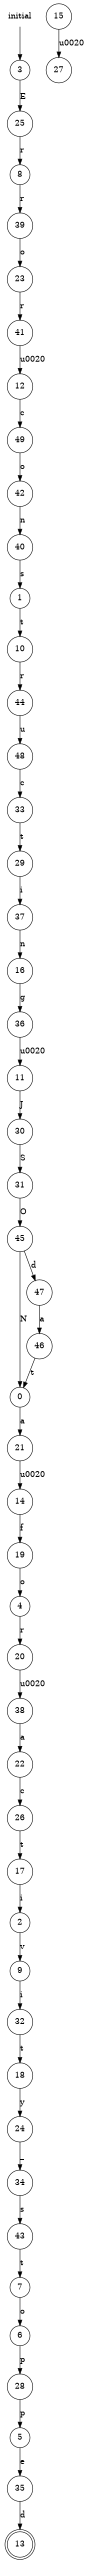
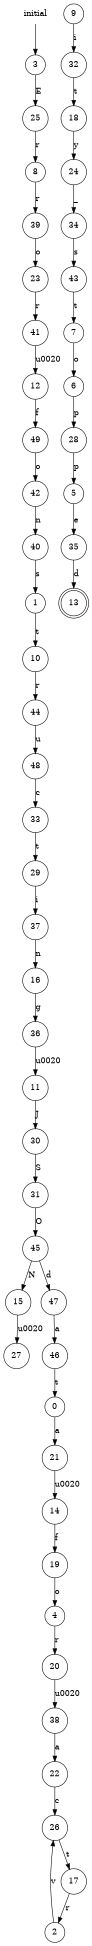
(22, 413) -> (37, 413)
(20, 1317) -> (28, 1273)
(21, 1899) -> (67, 1908)
(20, 1944) -> (51, 1884)
